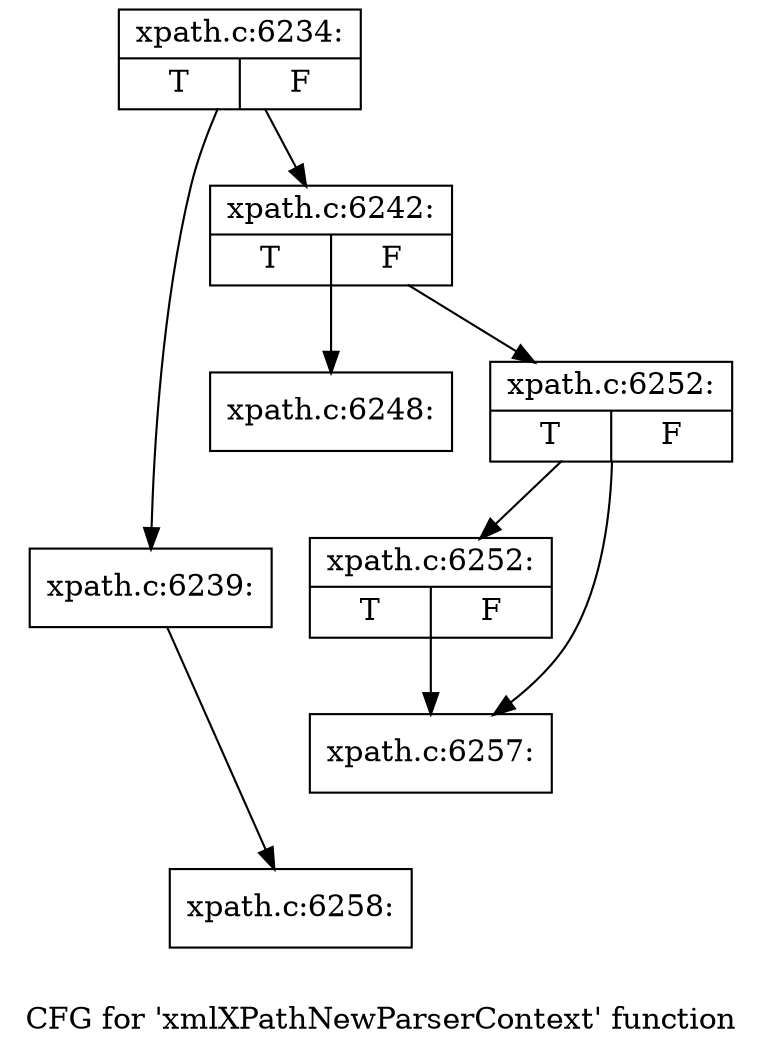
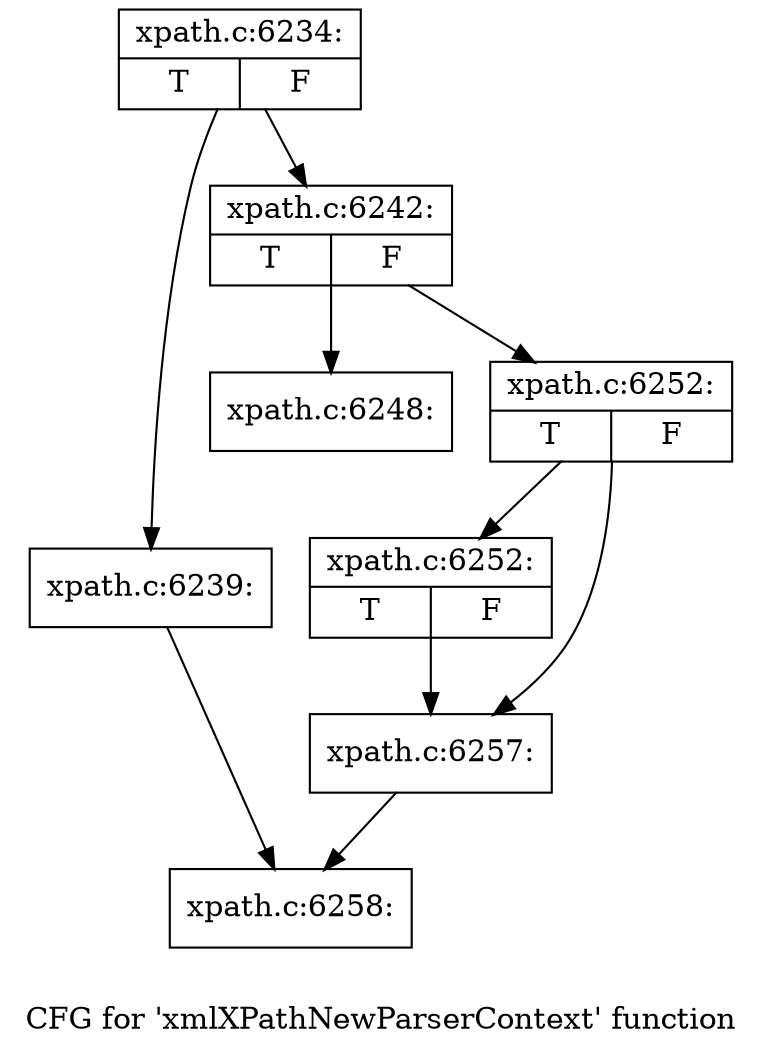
none -> (368, 823)
